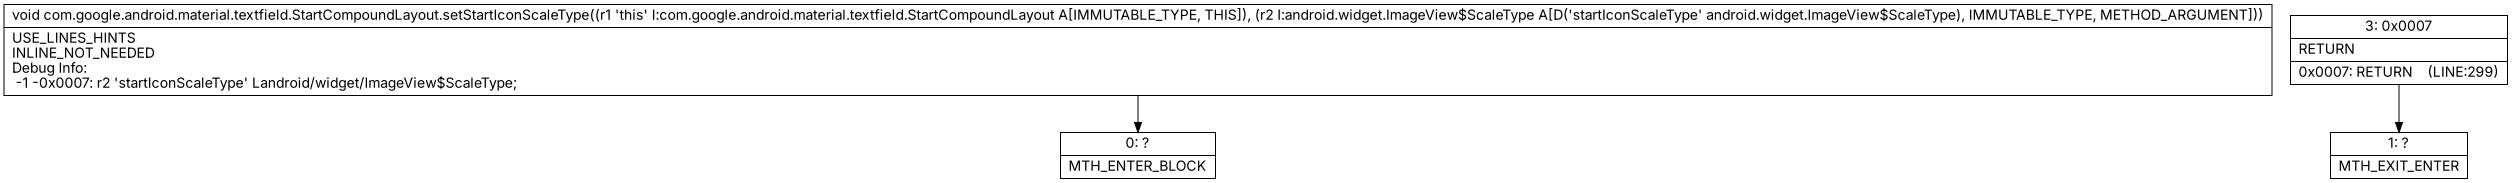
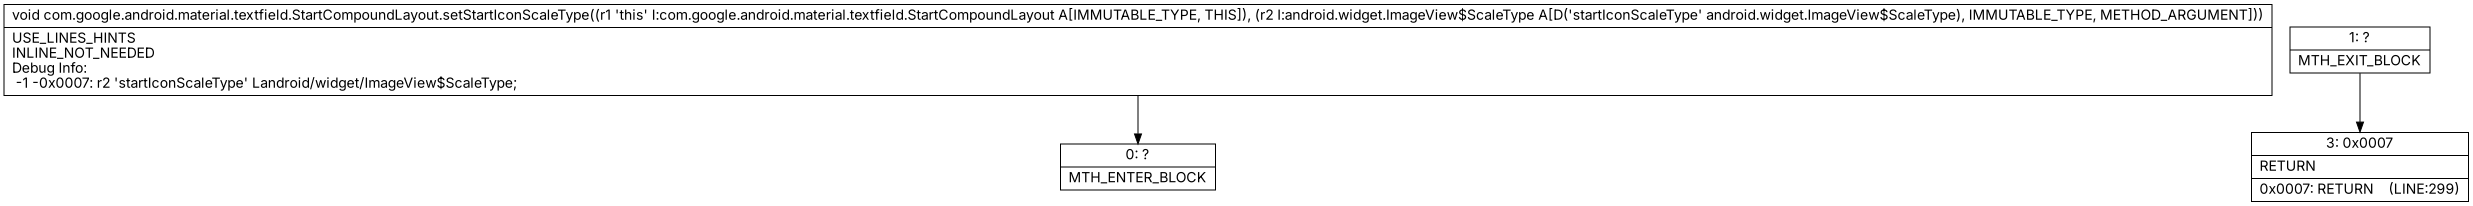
(2399, 104) -> (2360, 98)
(2399, 166) -> (2360, 61)
